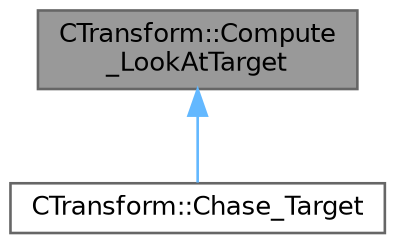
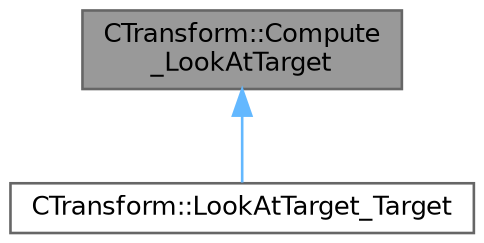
(198, 208) -> (242, 208)
